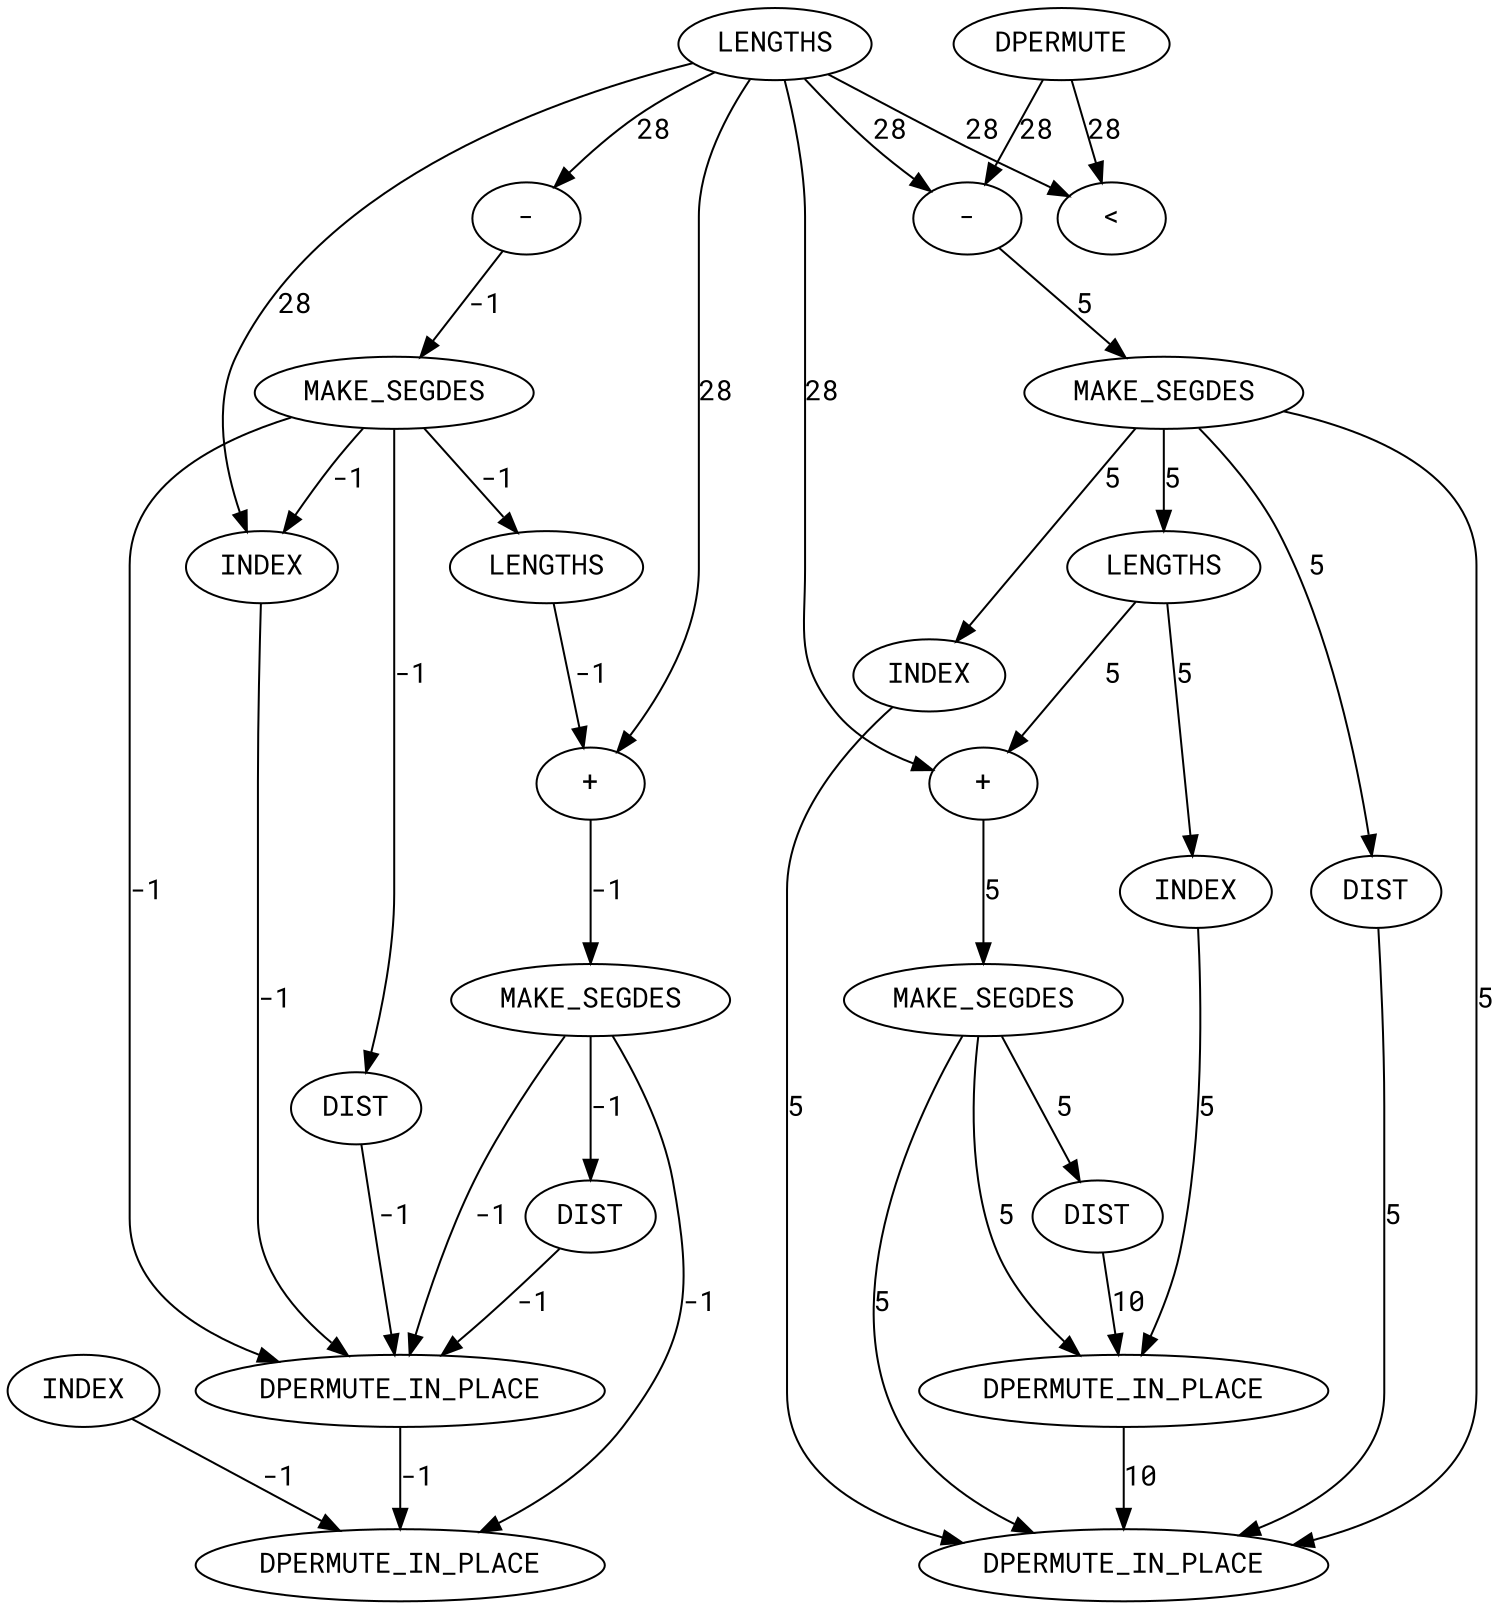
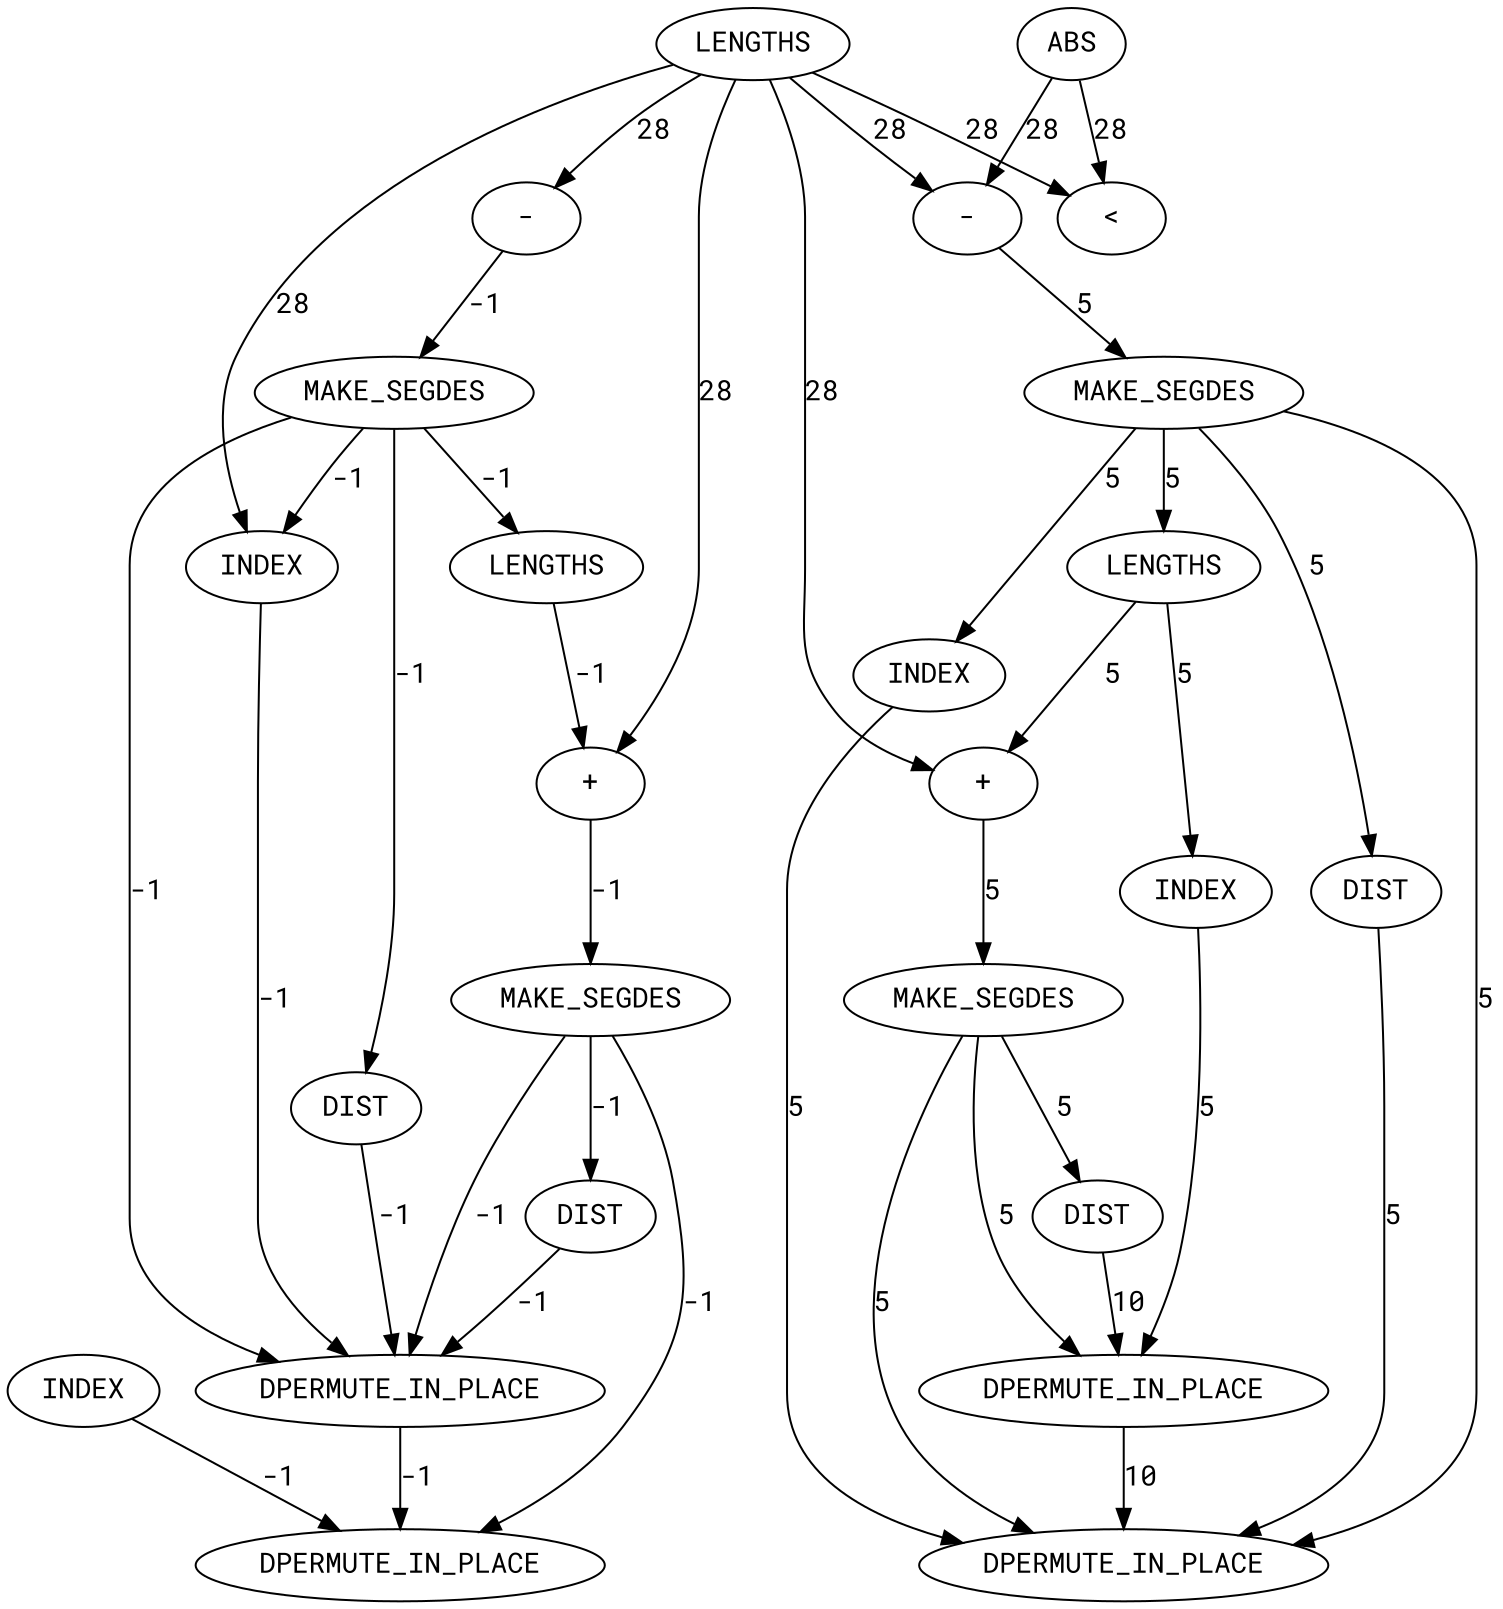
(1062, 44) -> (1072, 44)
